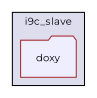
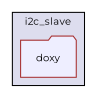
(48, 22) -> (48, 22)
